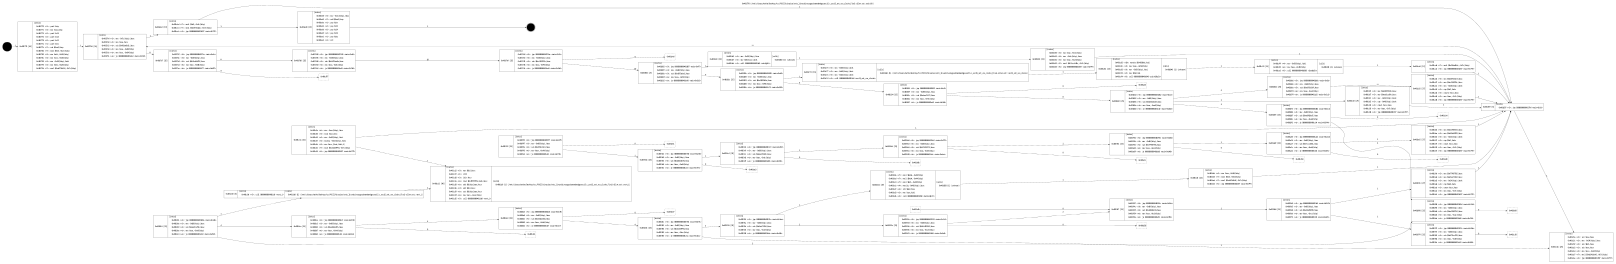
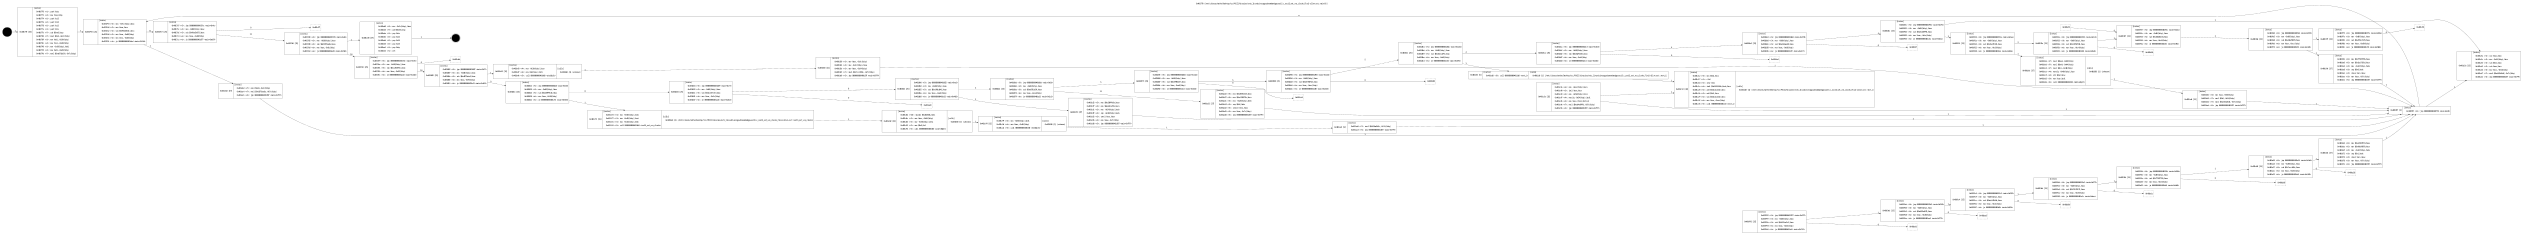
(257, 27) -> (353, 41)
(1220, 108) -> (1093, 85)
(818, 245) -> (1361, 68)
